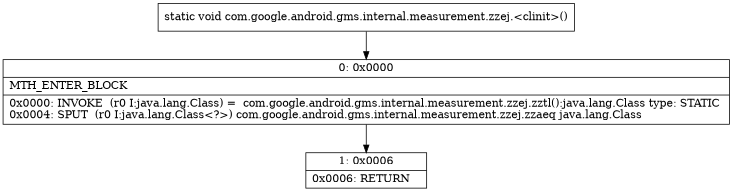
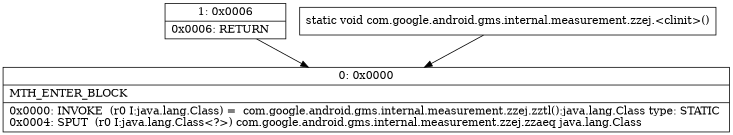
(366, 135) -> (279, 51)
